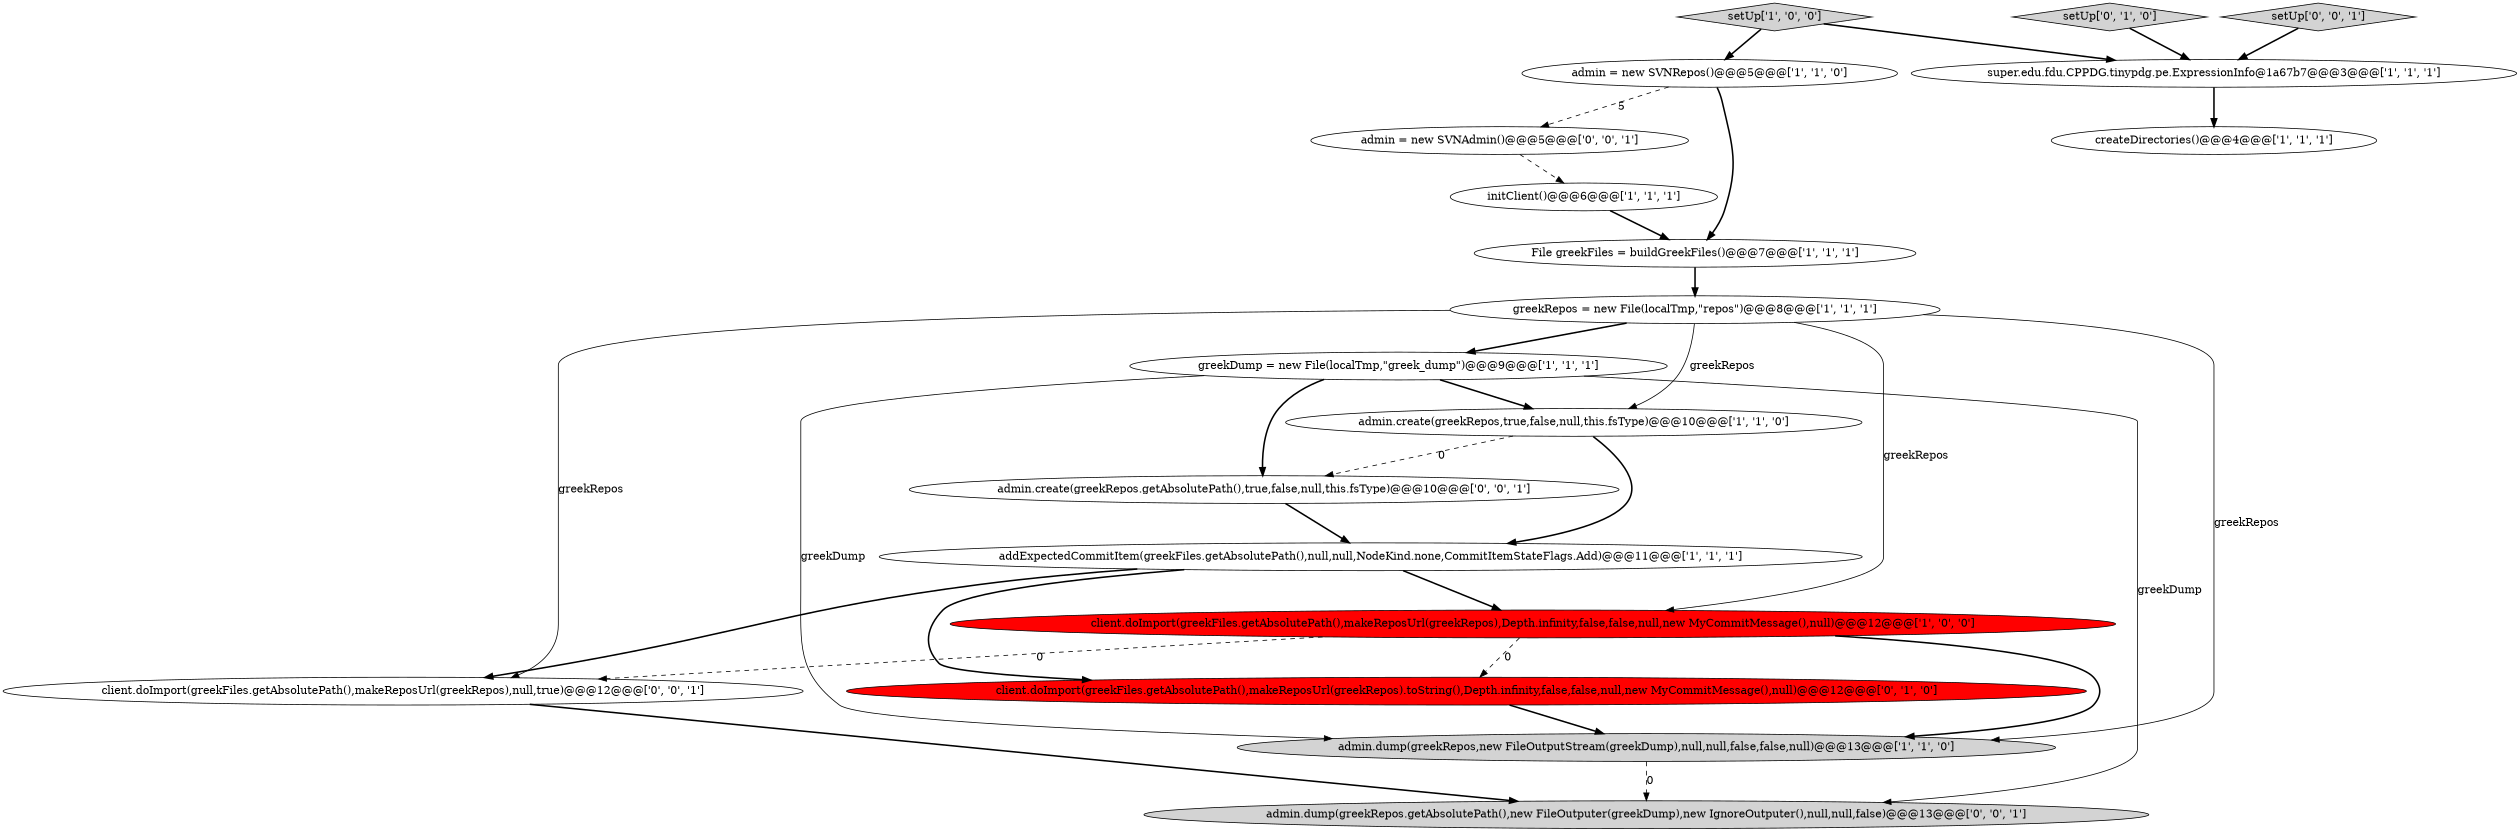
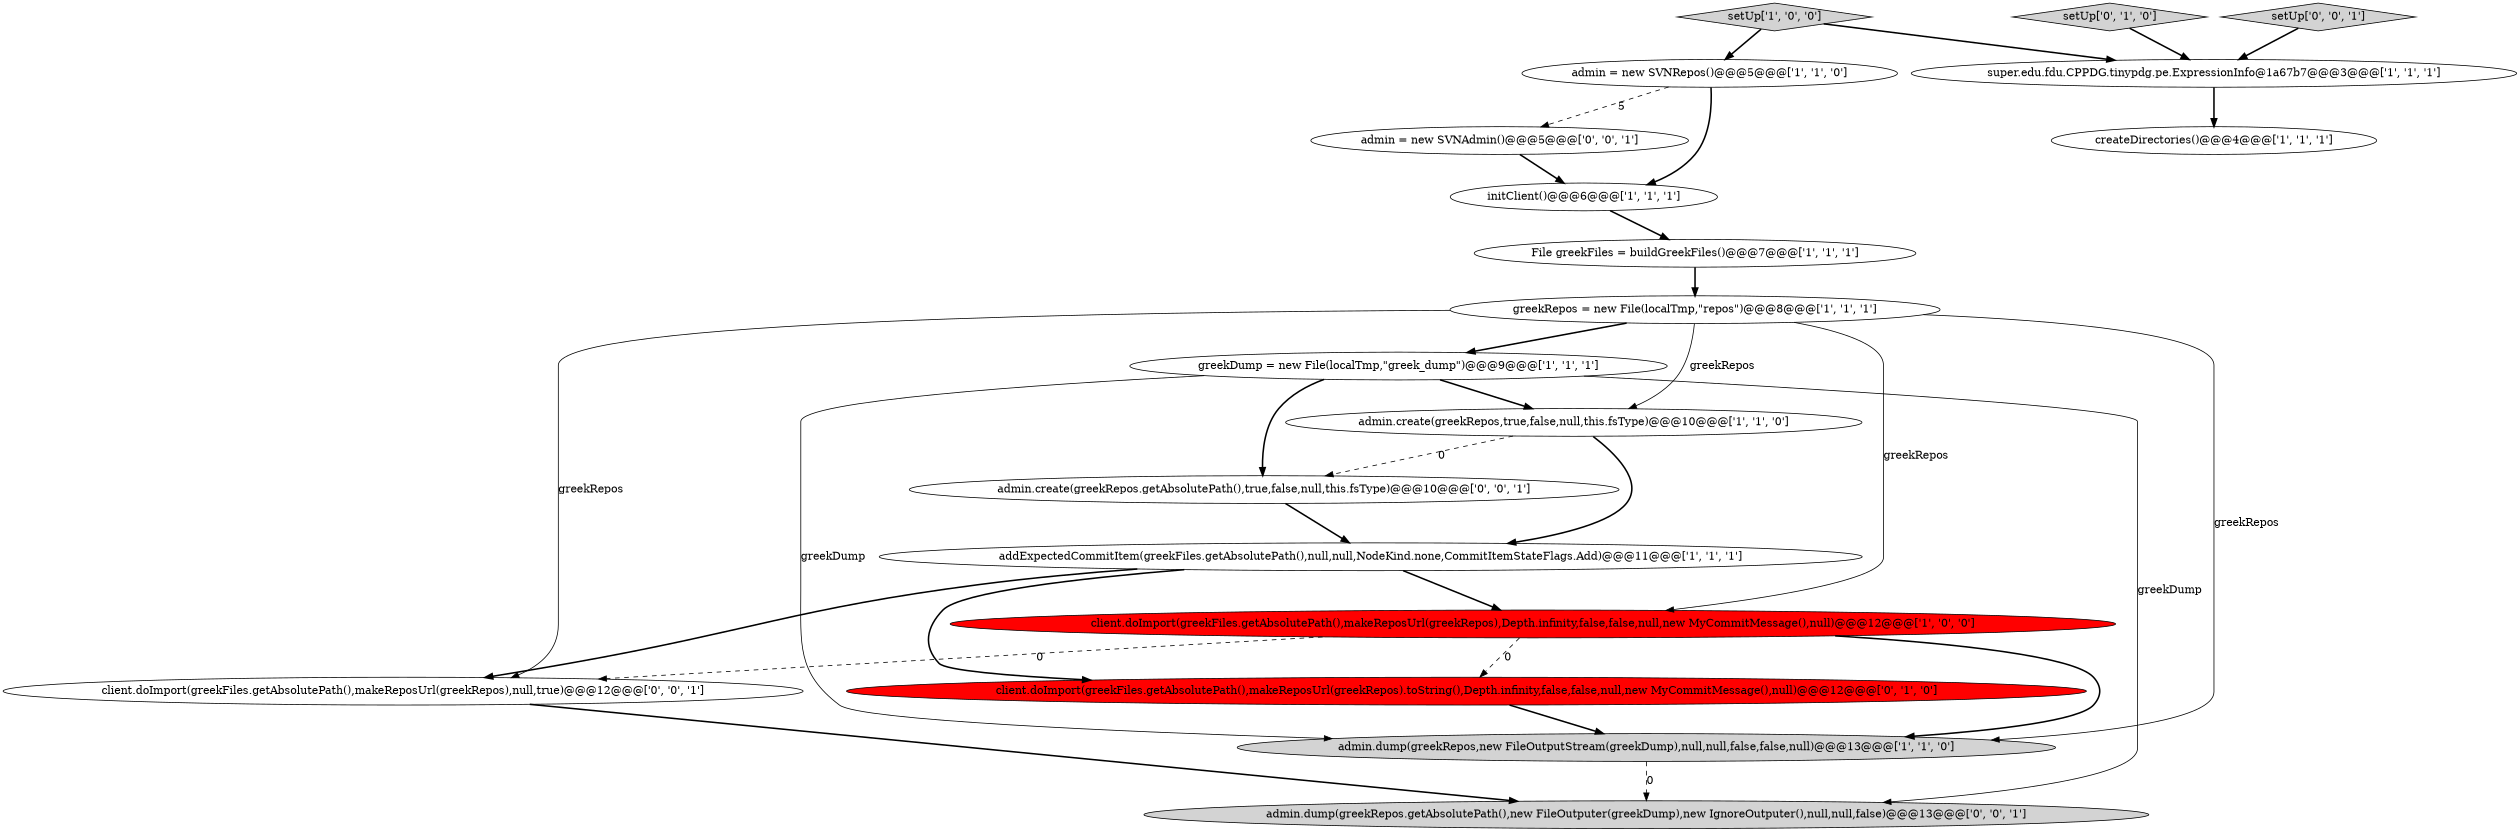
(1733, 161) -> (1701, 146)
(1539, 167) -> (1539, 167)
